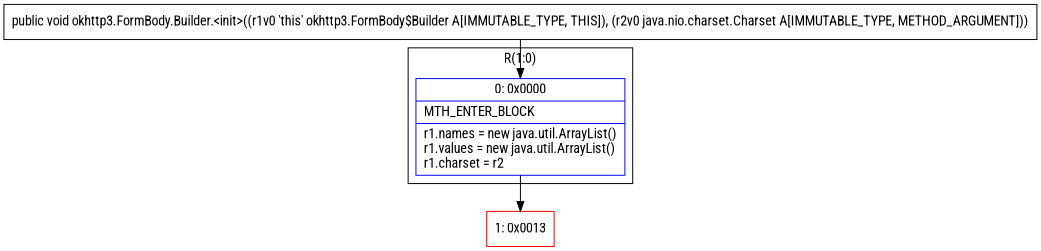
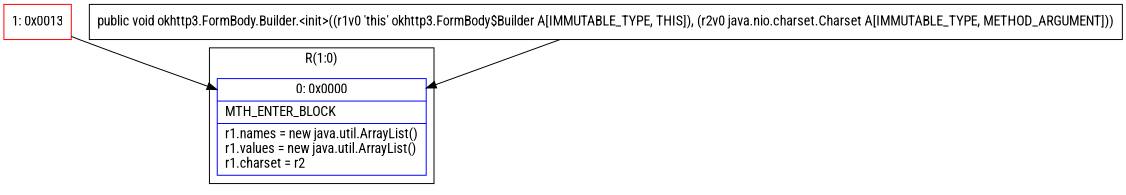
(520, 190) -> (139, 62)
